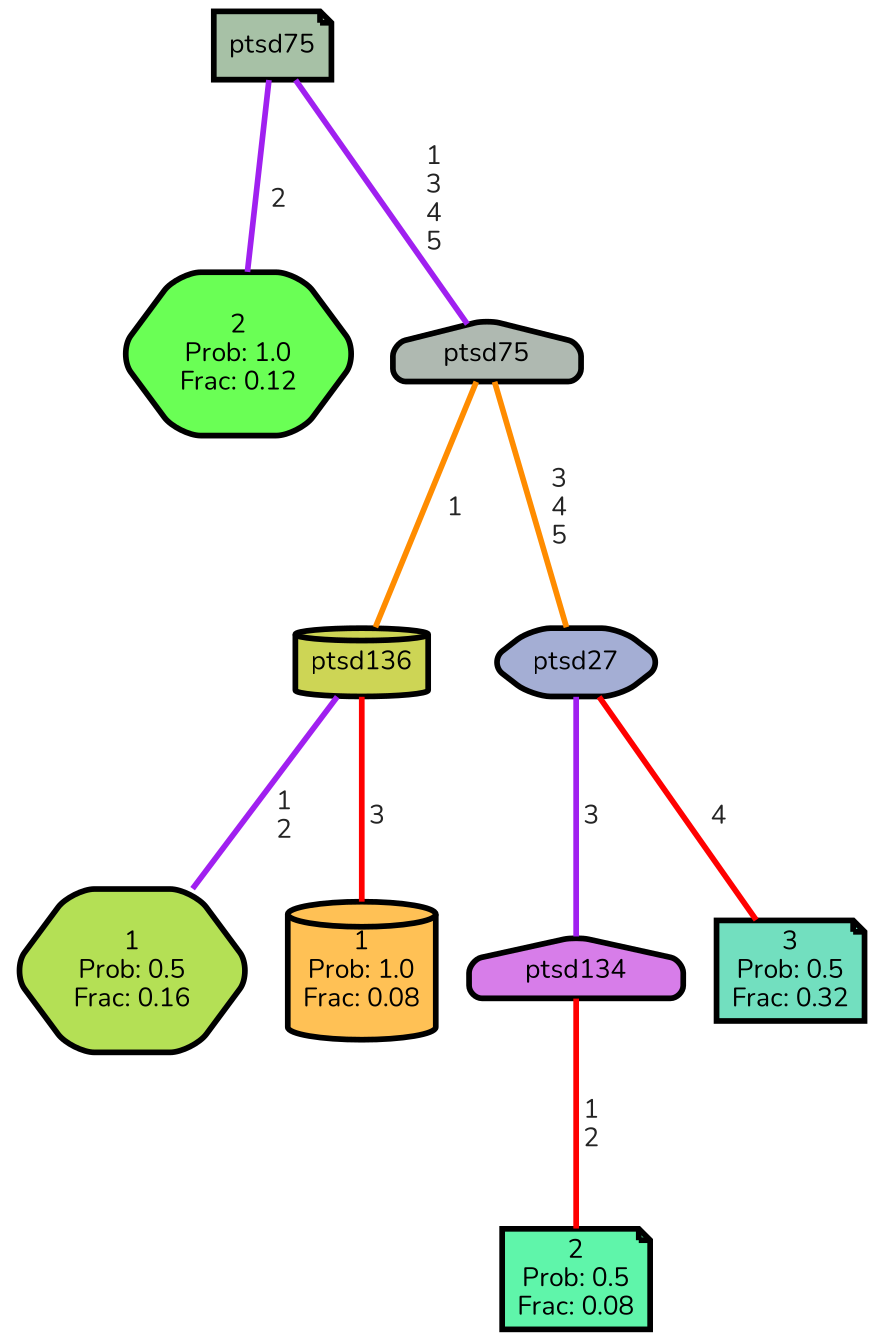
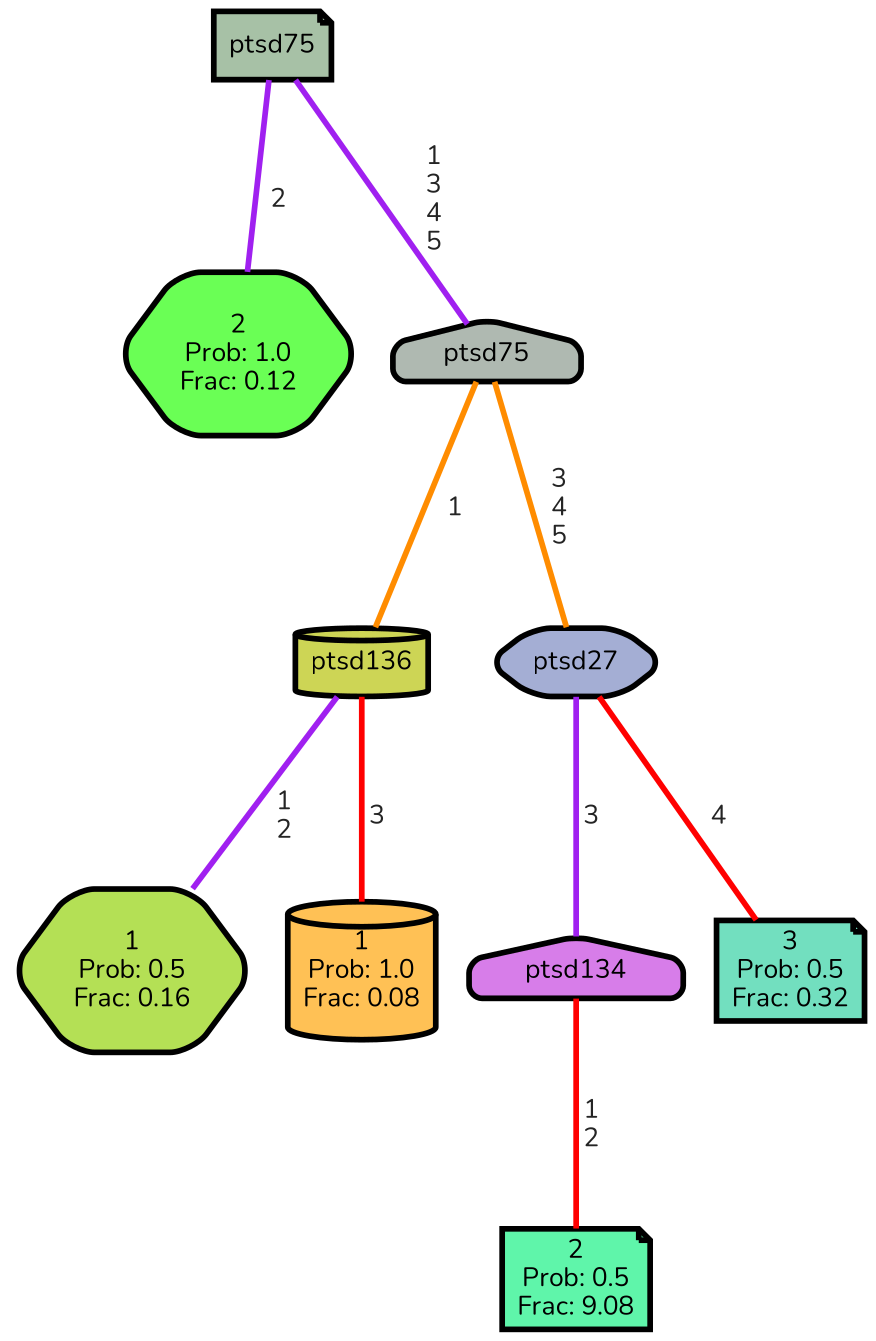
(576, 1279) -> (576, 1279)
